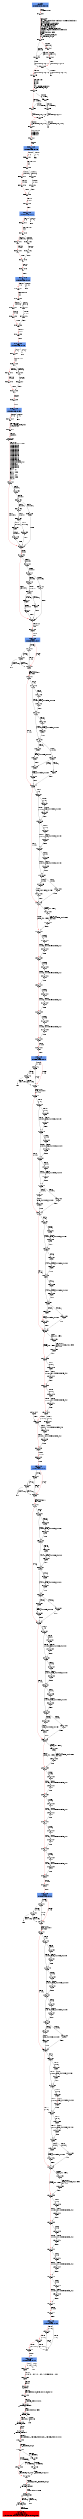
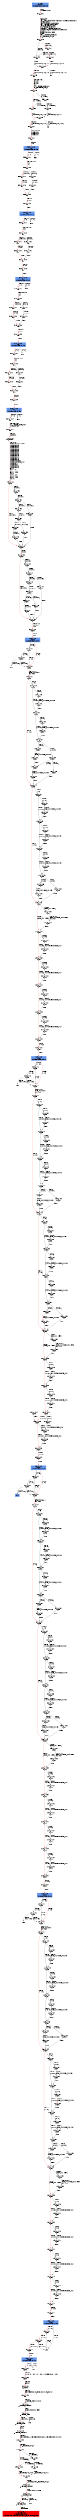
(17, 1495) -> (17, 1495)
